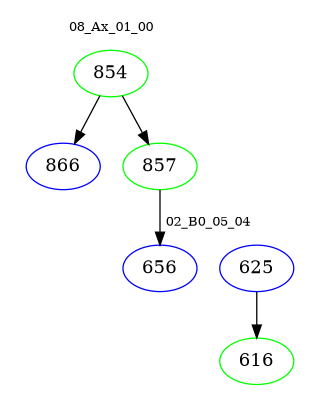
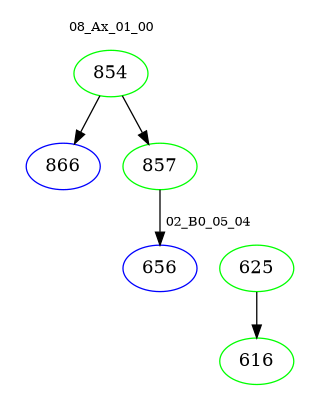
(257, 268) -> (257, 268)
